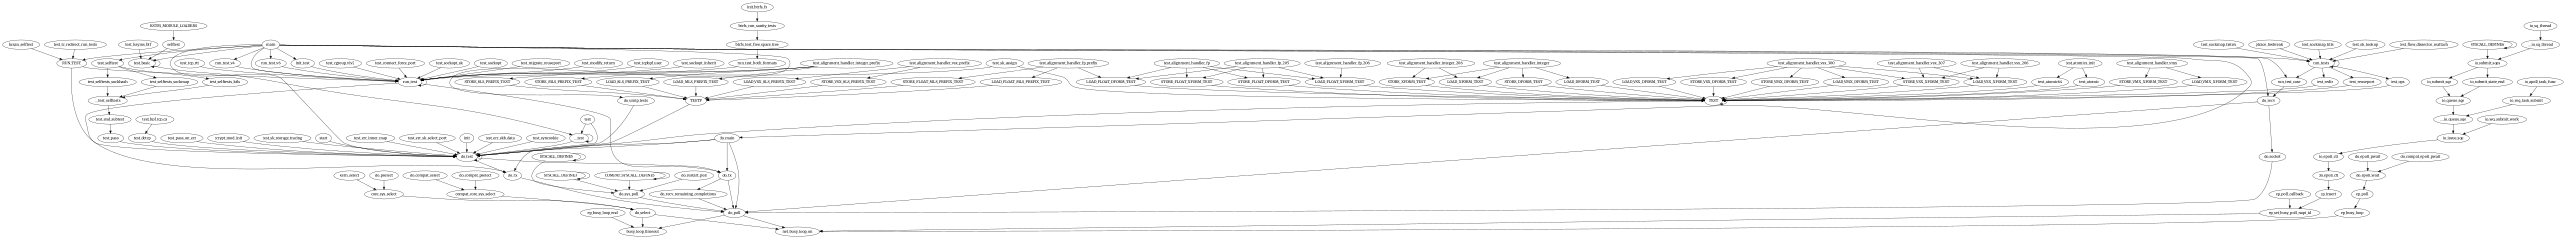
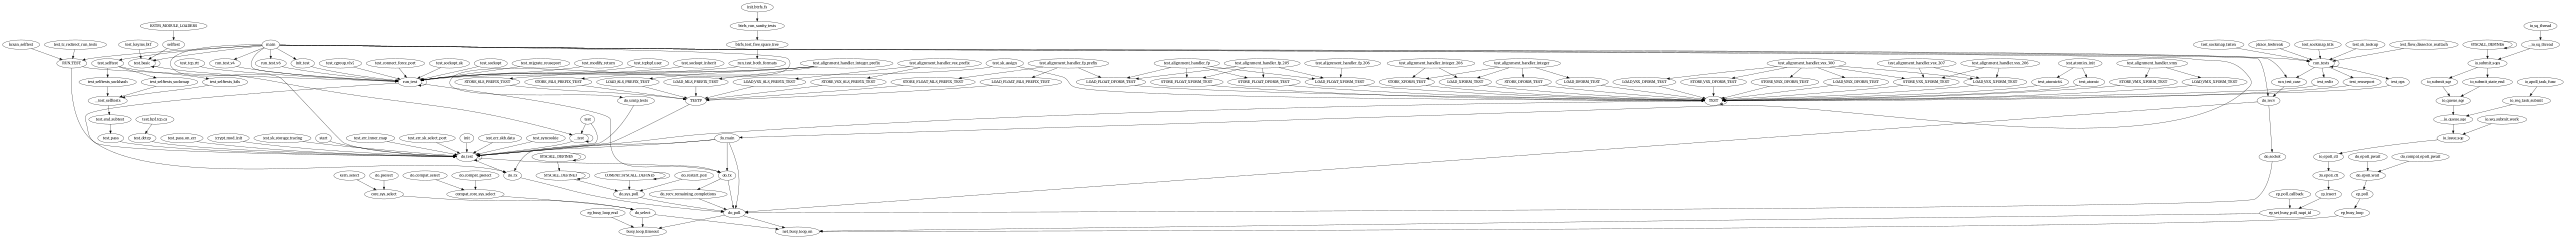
(570, 188) -> (558, 165)
